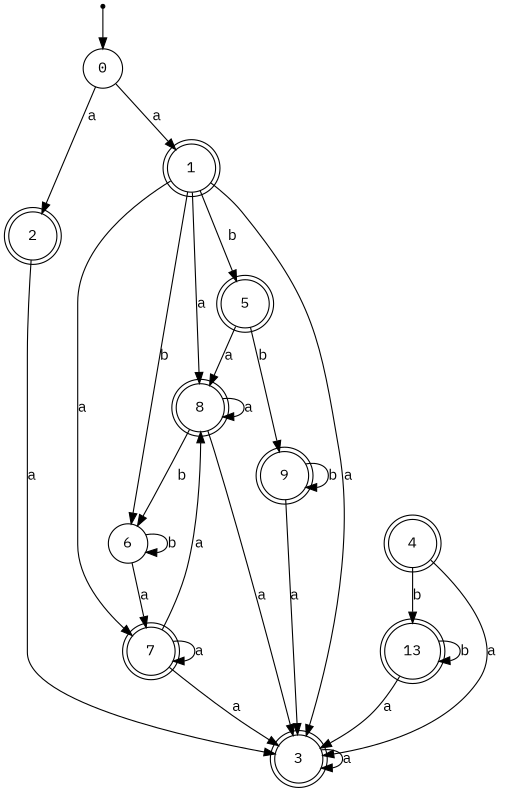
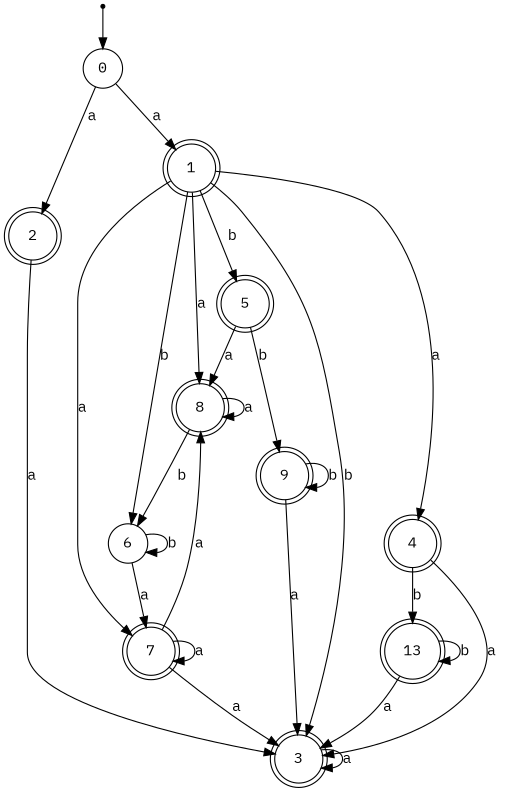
none -> (413, 272)
(349, 476) -> (349, 476)
(251, 577) -> none
